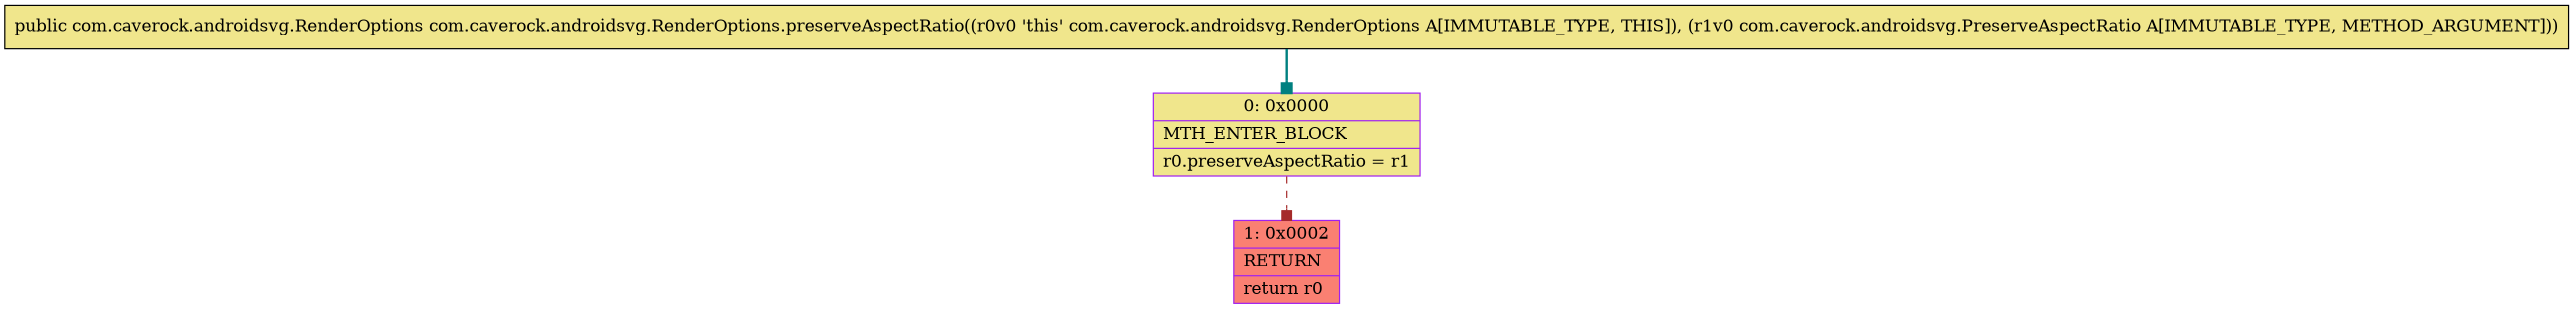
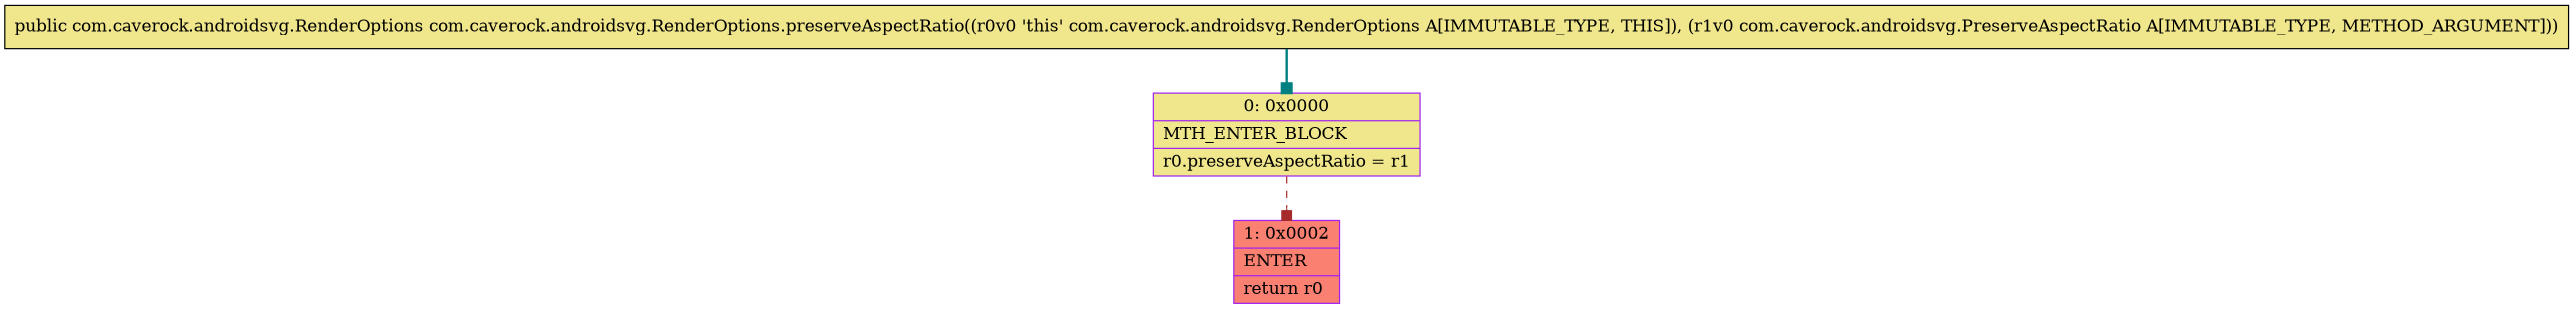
(1282, 261) -> (1275, 261)
